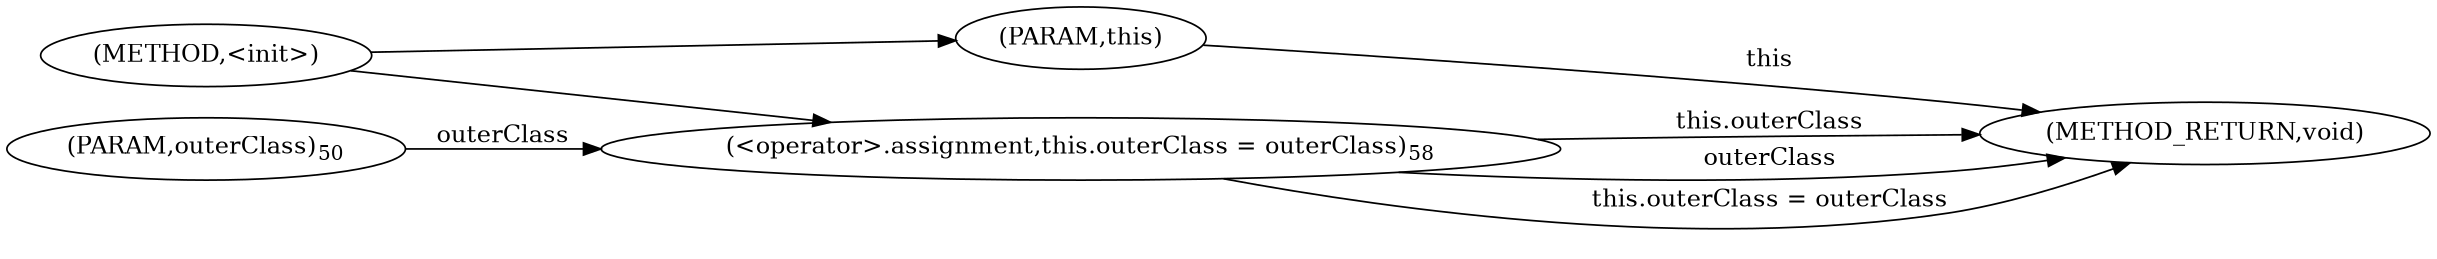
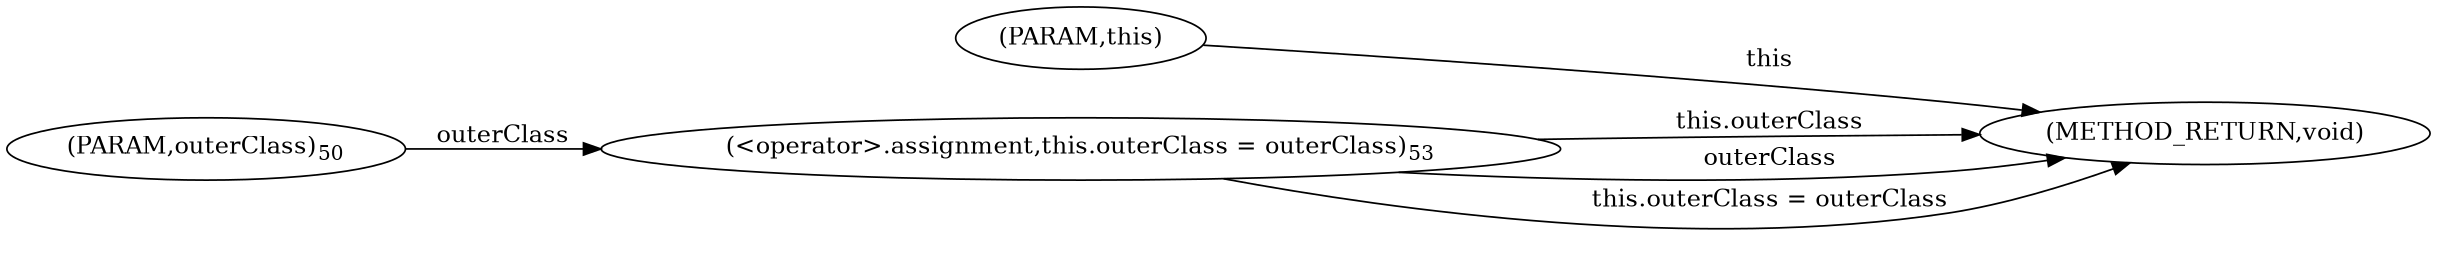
(206, 55) -> none
(1422, 146) -> (1422, 146)
